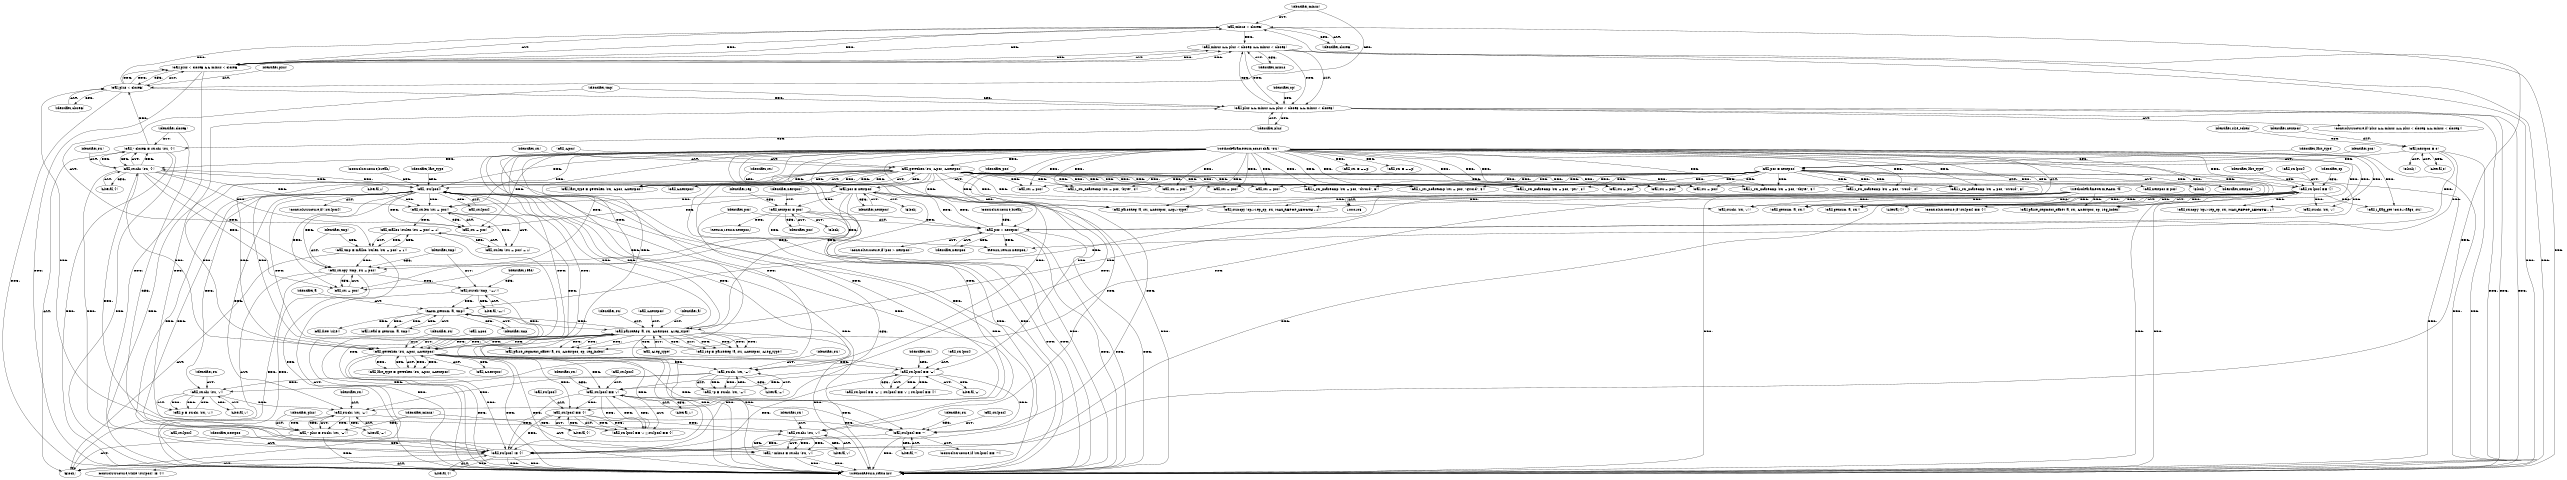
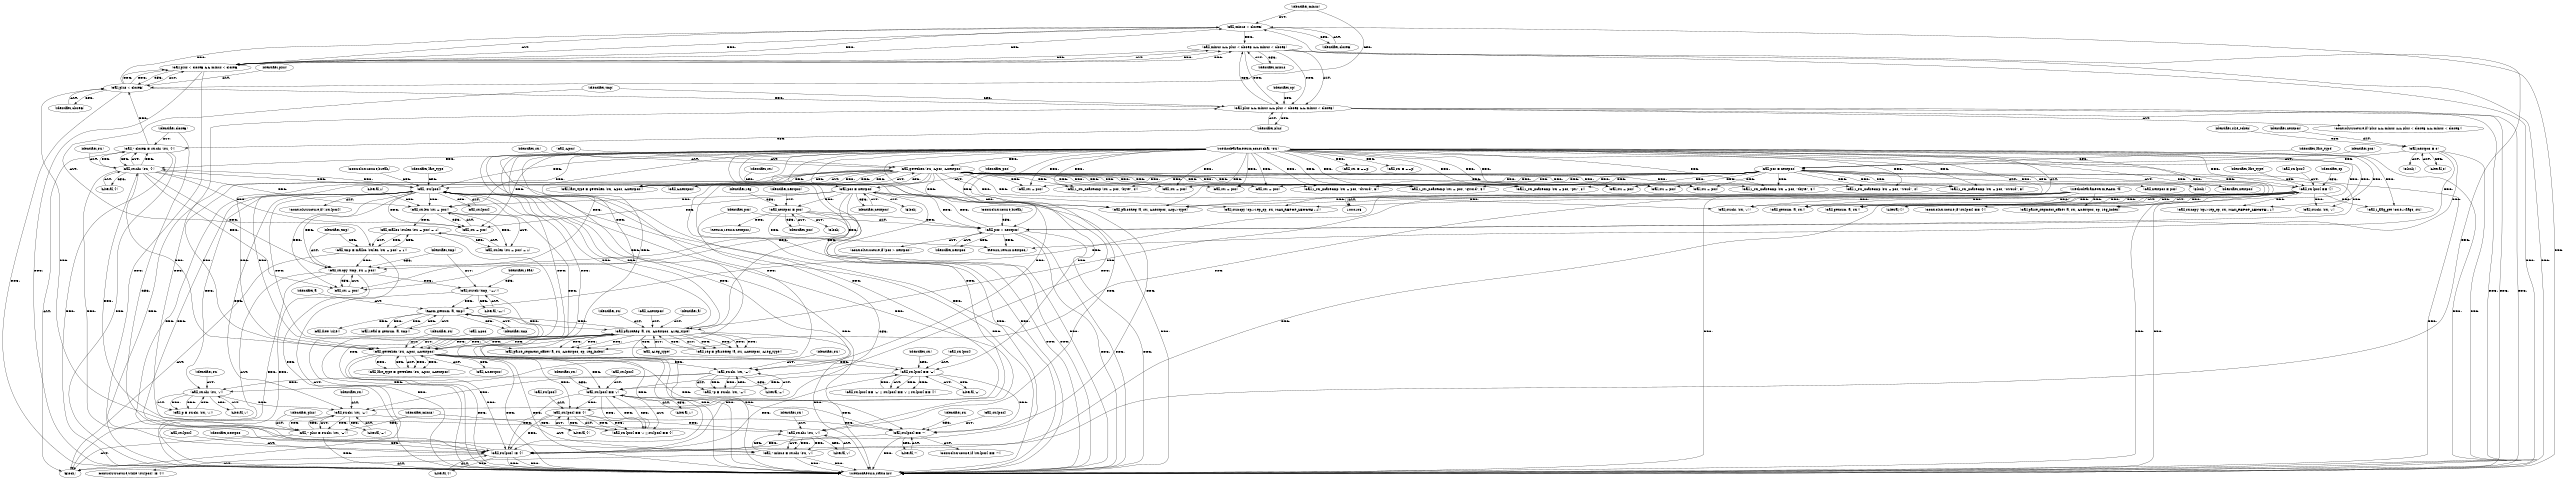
(886, 382) -> (886, 382)
